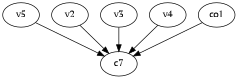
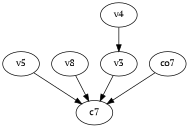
(70, 15) -> (70, 64)
(217, 15) -> (168, 64)
(146, 37) -> (119, 36)
